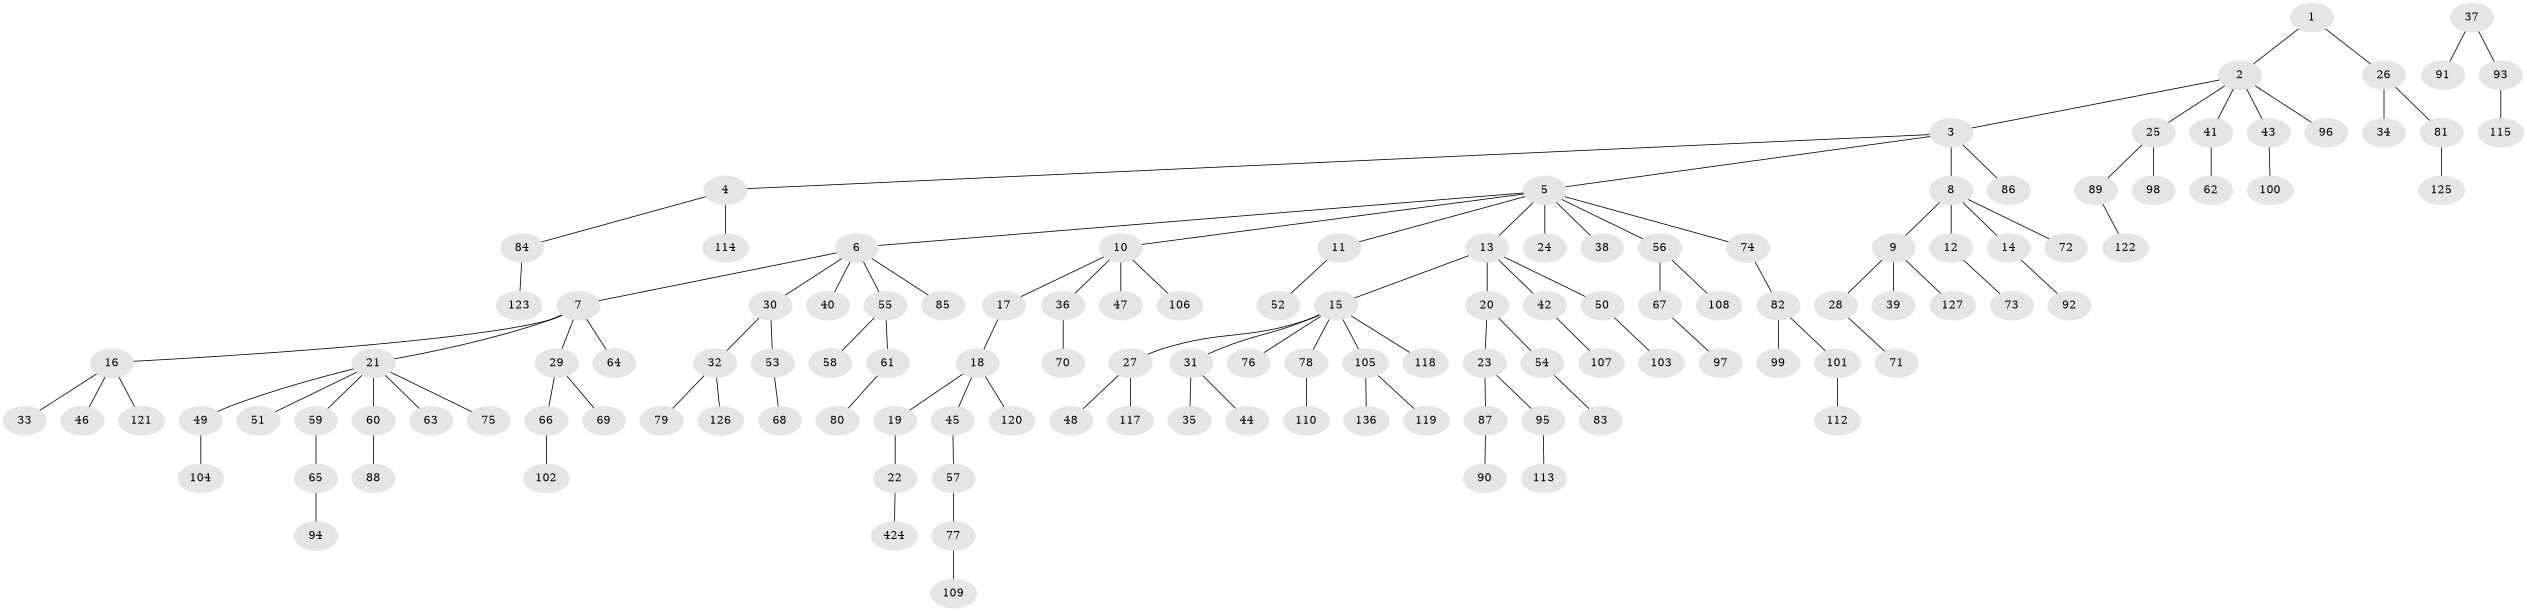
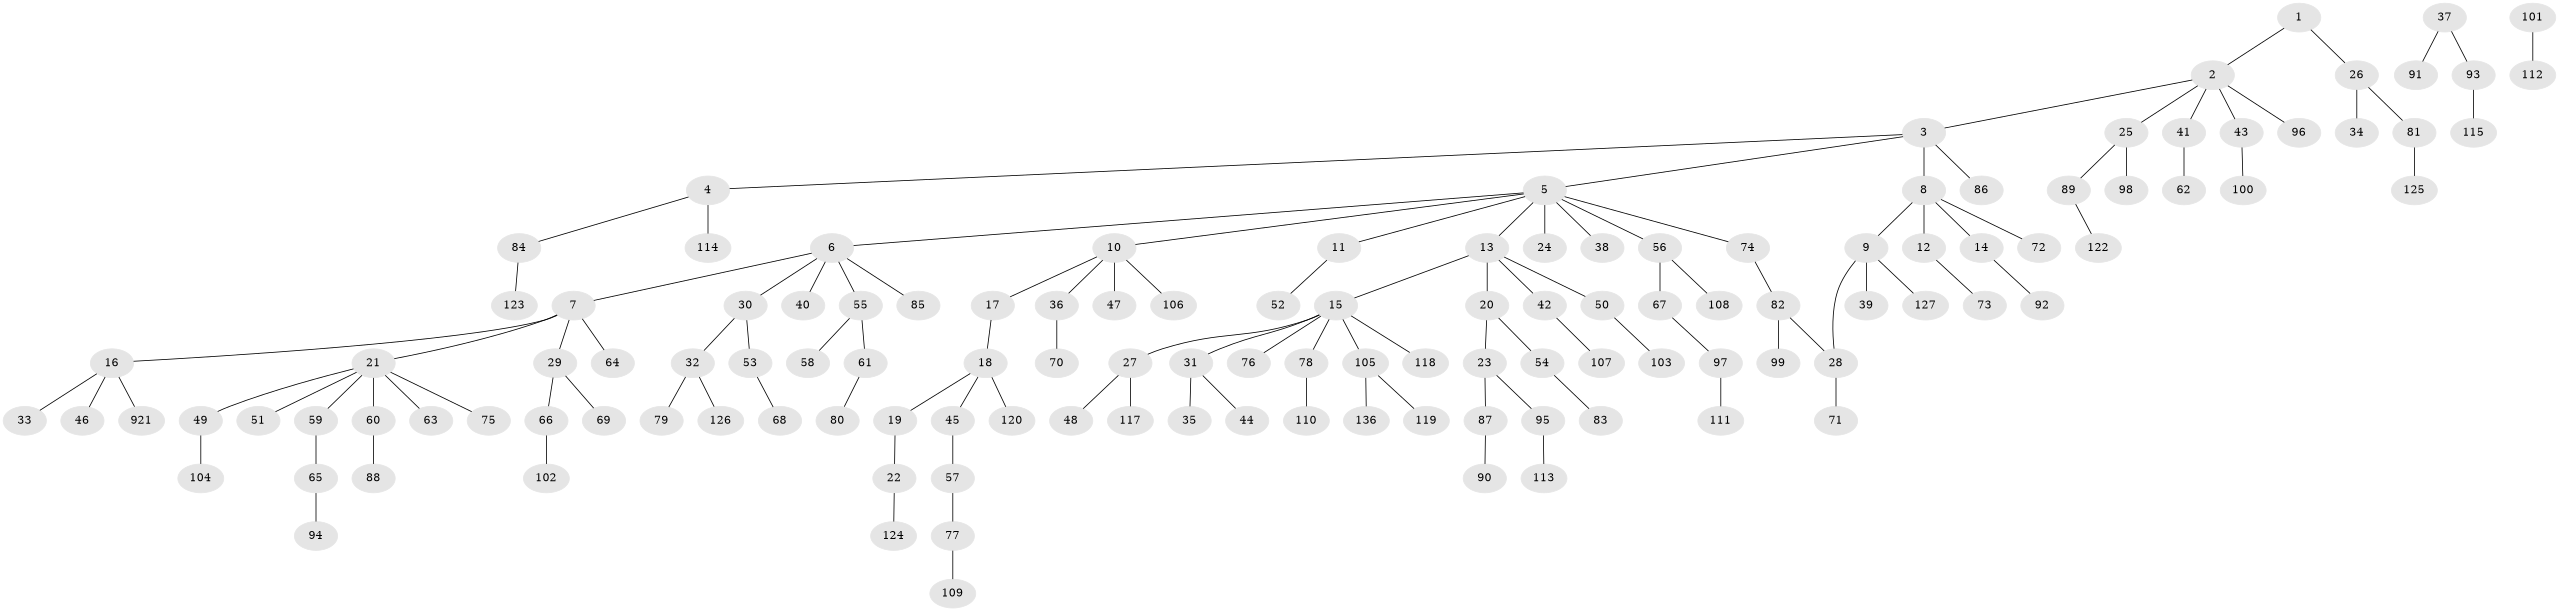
(1808, 334) -> (1807, 334)
(142, 421) -> (142, 421)
none -> (1721, 421)
(894, 536) -> (894, 536)
